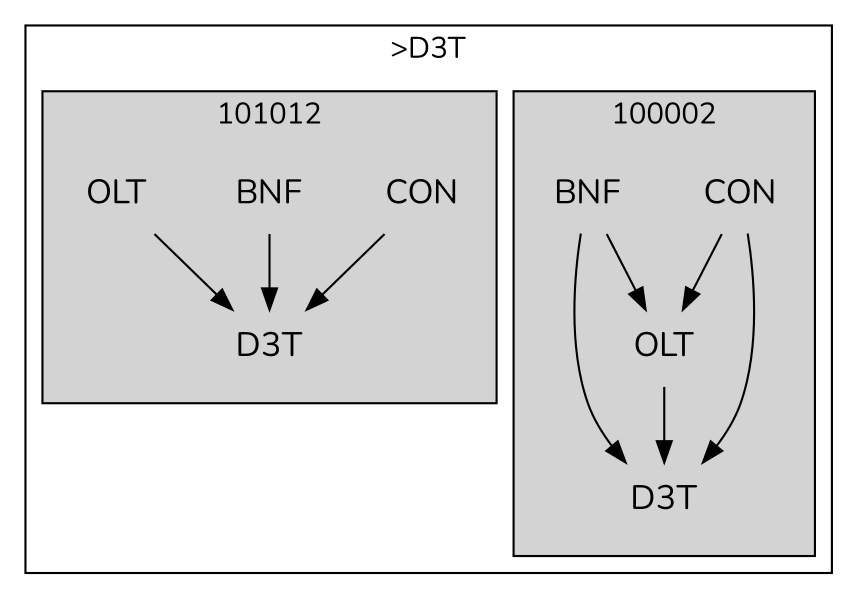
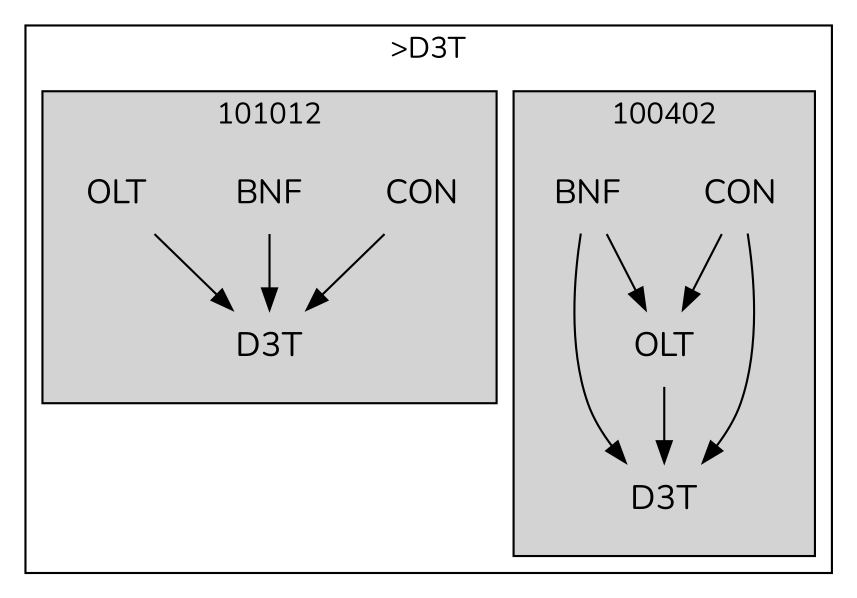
(664, 116) -> (664, 116)
